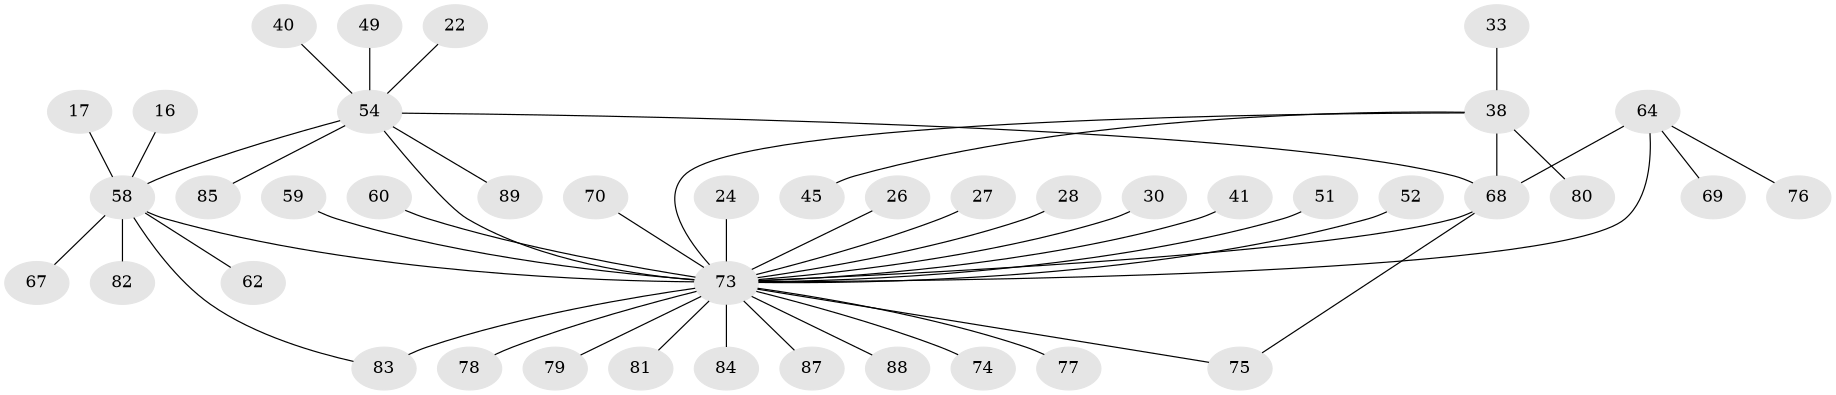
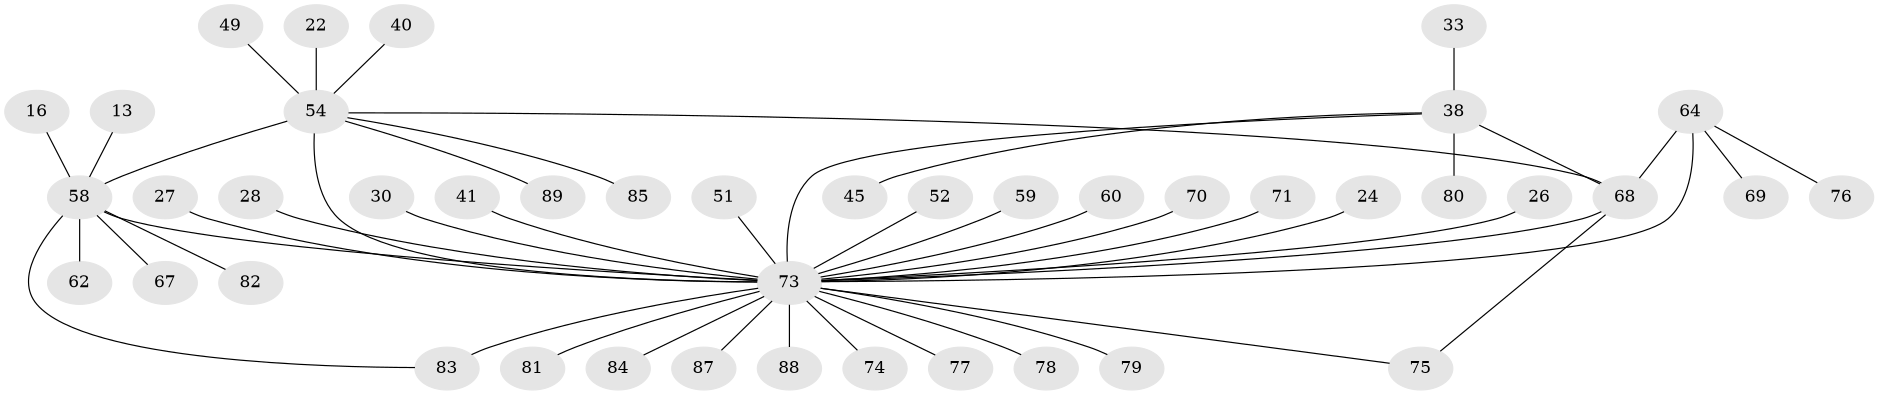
(80, 112) -> (122, 112)
none -> (1283, 197)
